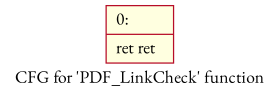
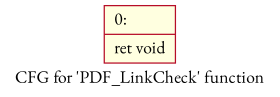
(136, 48) -> (140, 48)
